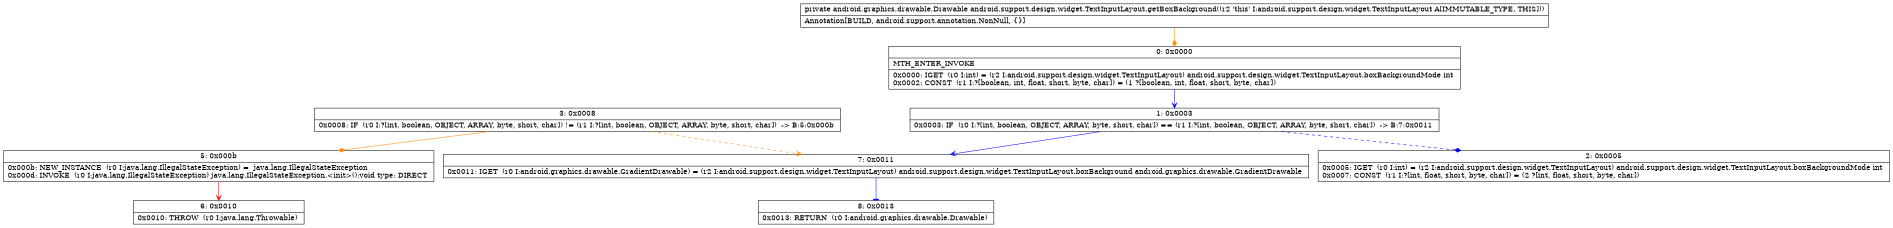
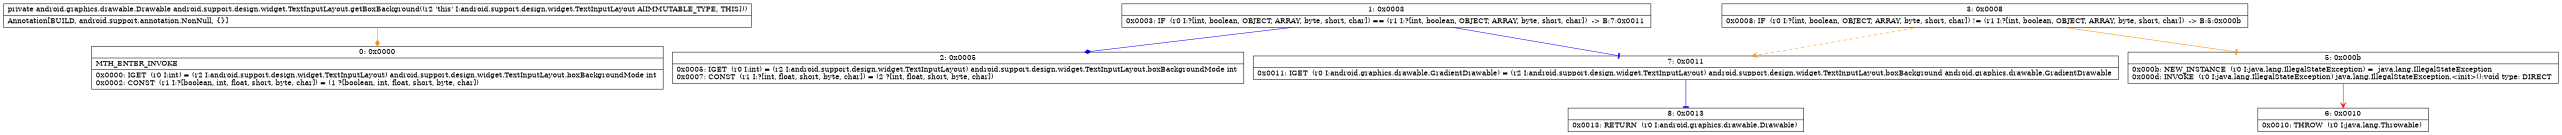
(1175, 96) -> none
(416, 141) -> (2149, 40)
(1368, 141) -> (1192, 39)
(1028, 143) -> (1535, 41)
